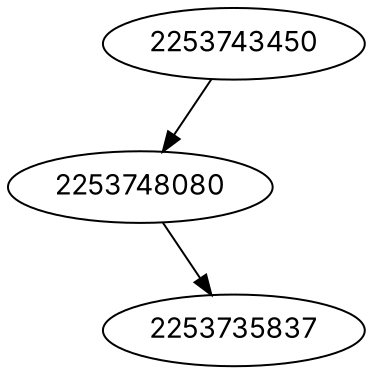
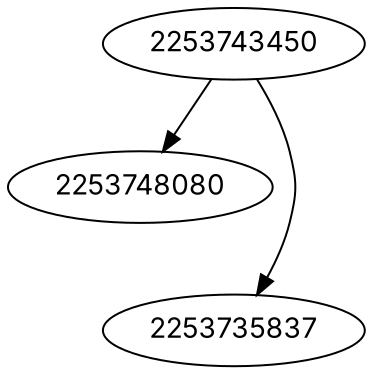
(182, 250) -> (295, 177)
